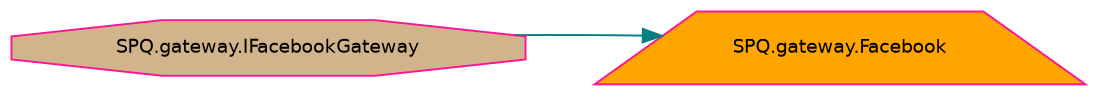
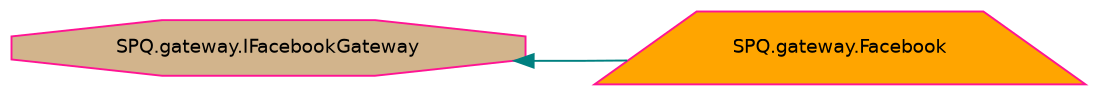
(579, 35) -> (581, 61)
